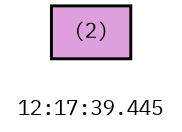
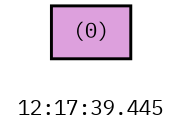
(91, 32) -> (91, 32)
